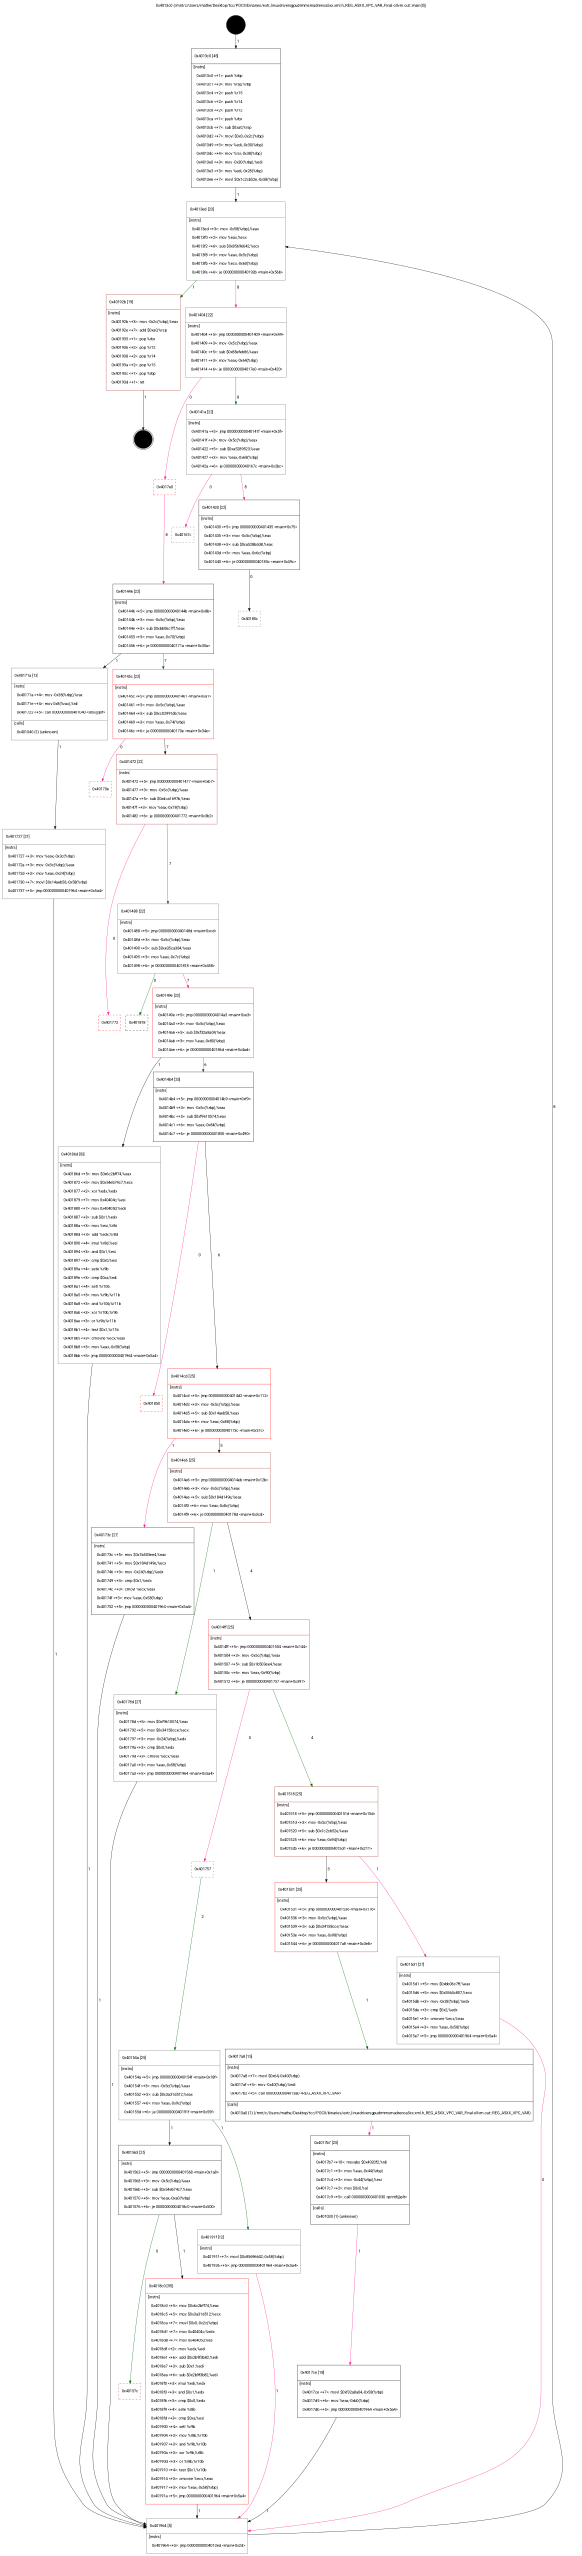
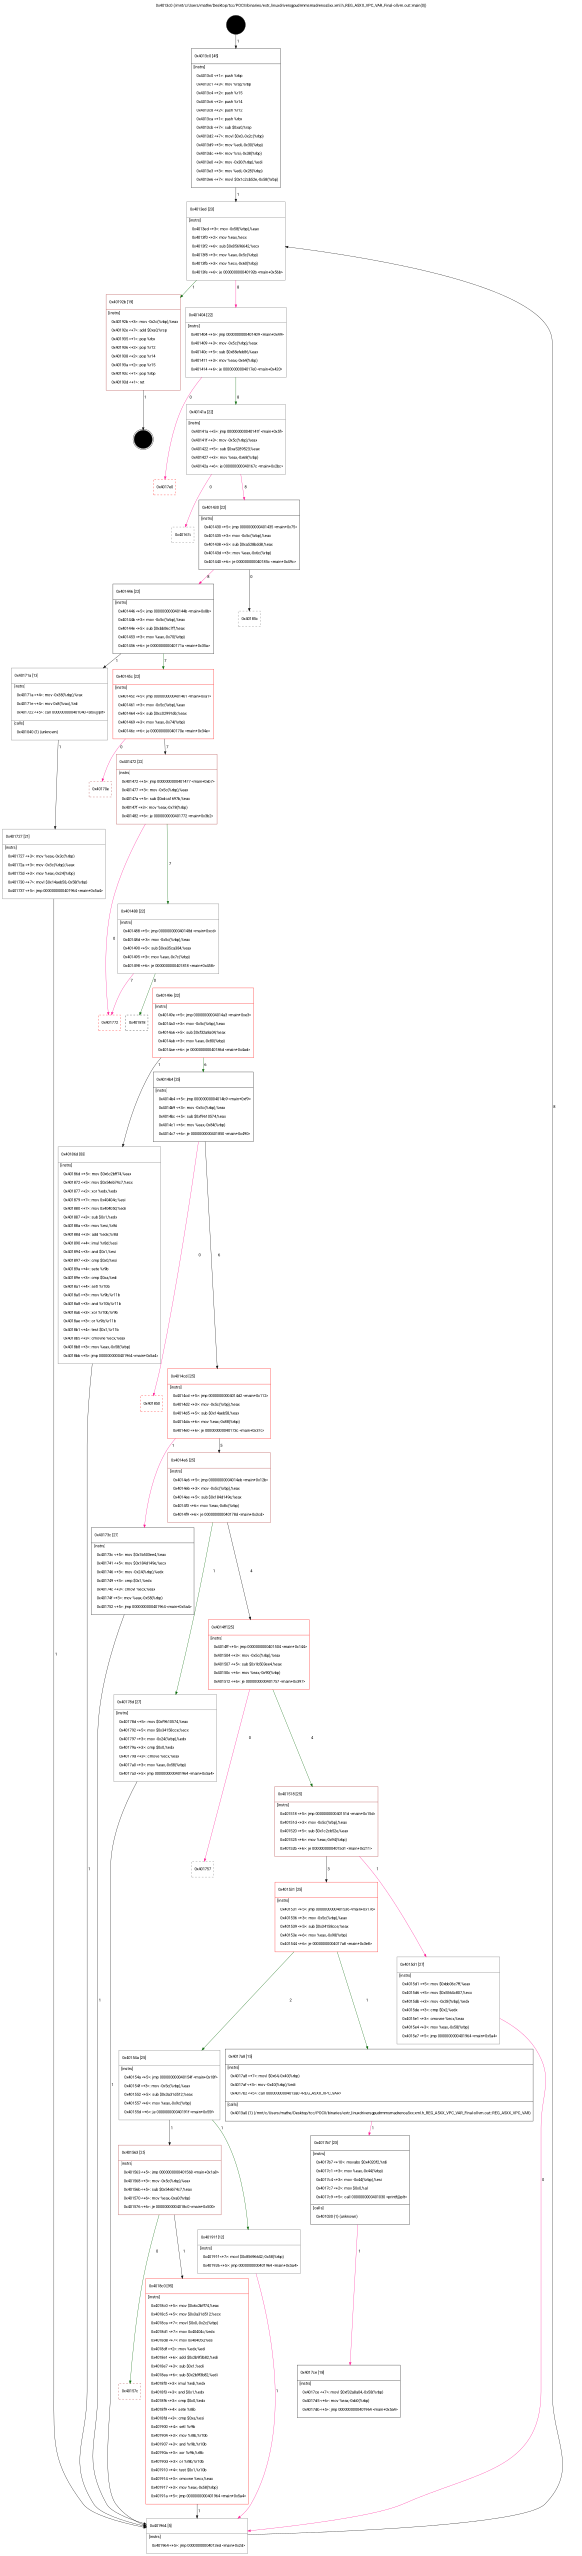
(164, 538) -> (207, 576)
(185, 979) -> (121, 992)
(188, 1962) -> (249, 2000)
(170, 2180) -> (170, 2180)
(300, 2475) -> none
